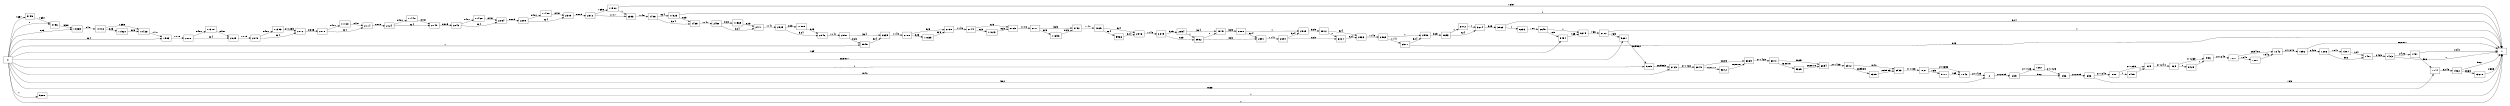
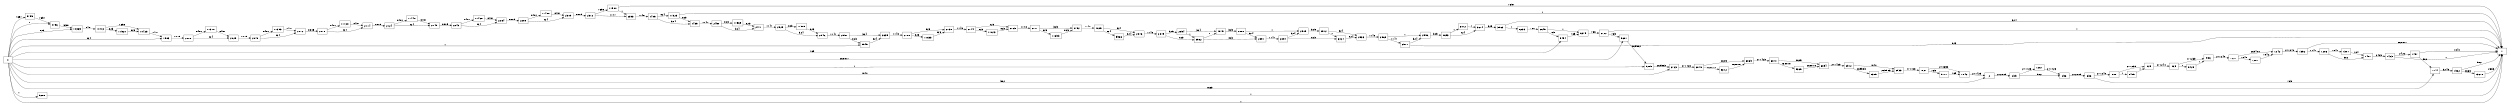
(290, 29) -> (290, 29)
(2313, 50) -> (2313, 50)
